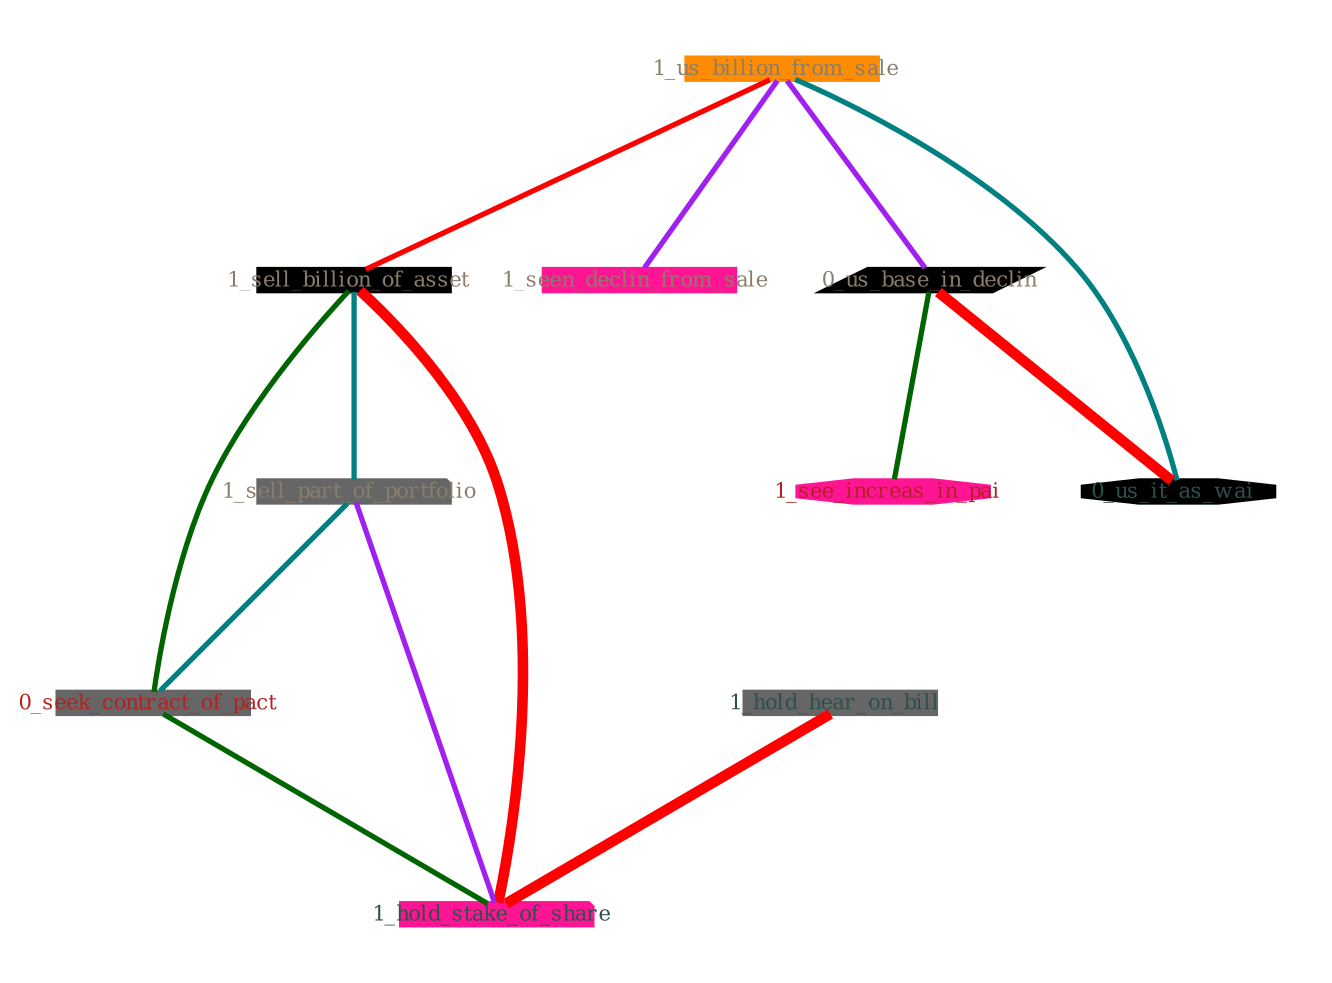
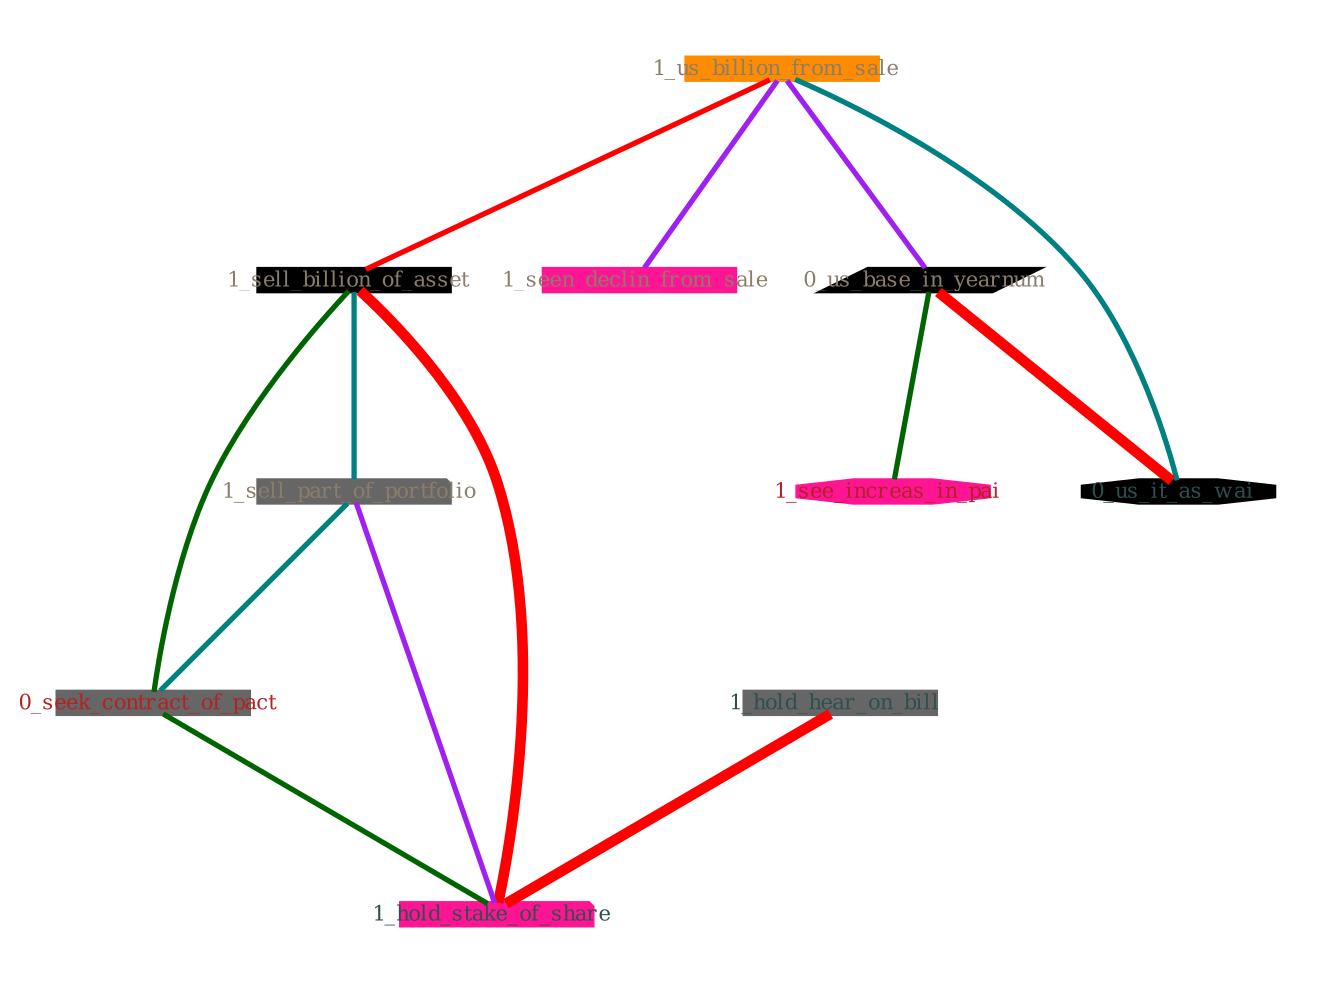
(930, 280) -> (930, 280)
